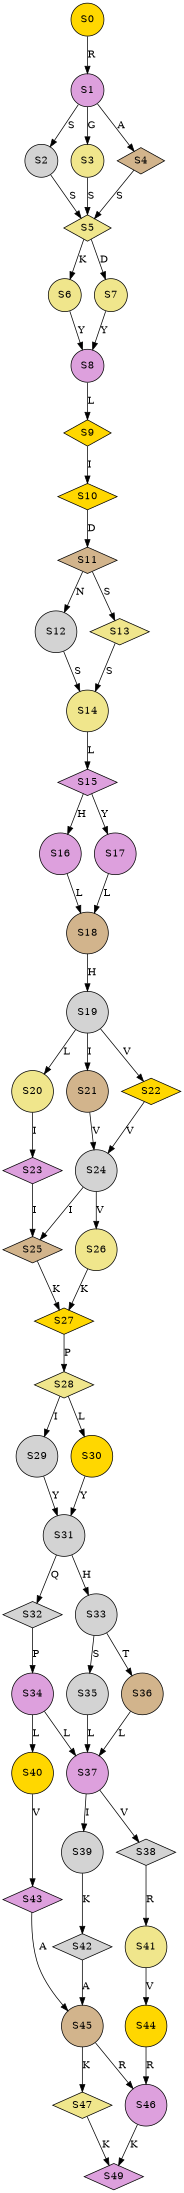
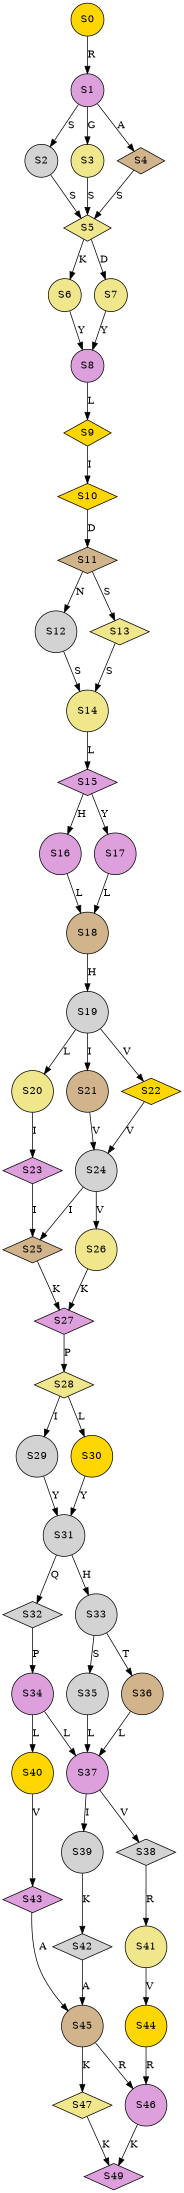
(64, 1321) -> (64, 1321)
